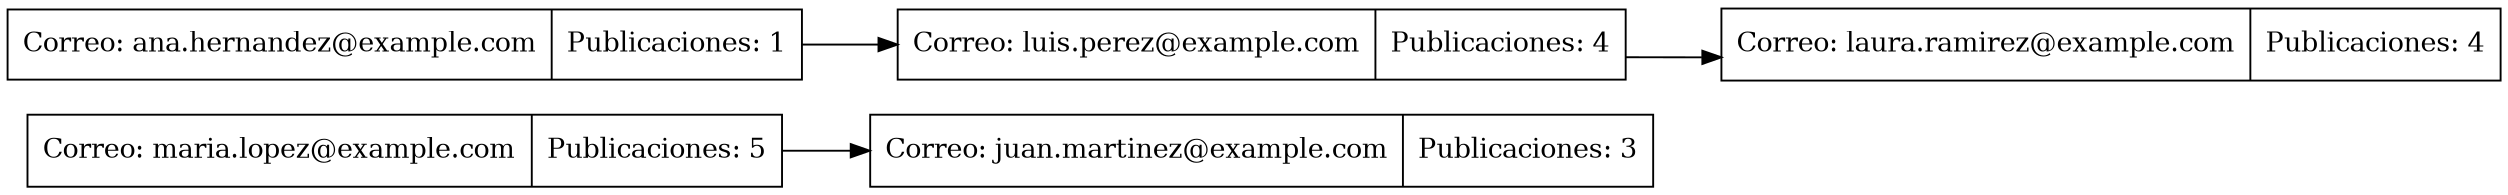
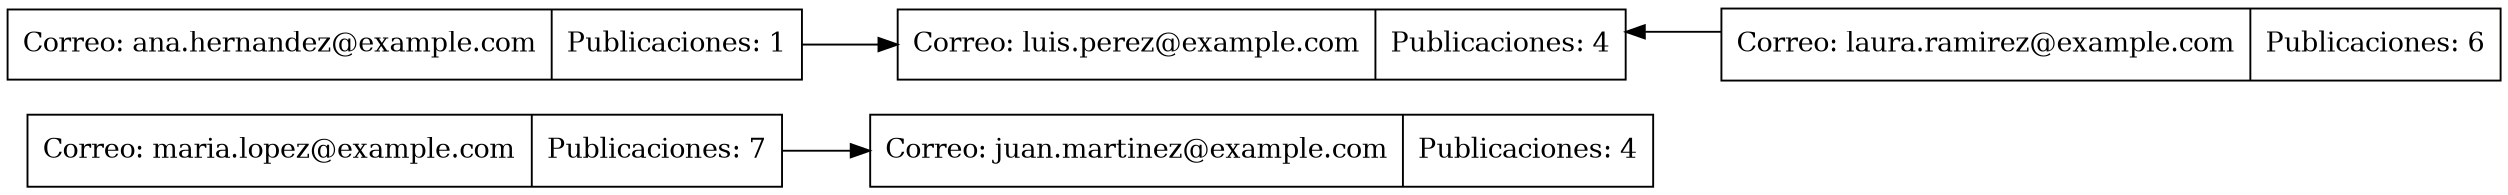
(2375, 44) -> (2375, 44)
(1664, 57) -> (1683, 32)
(657, 150) -> (657, 150)
(1528, 150) -> (1528, 150)
